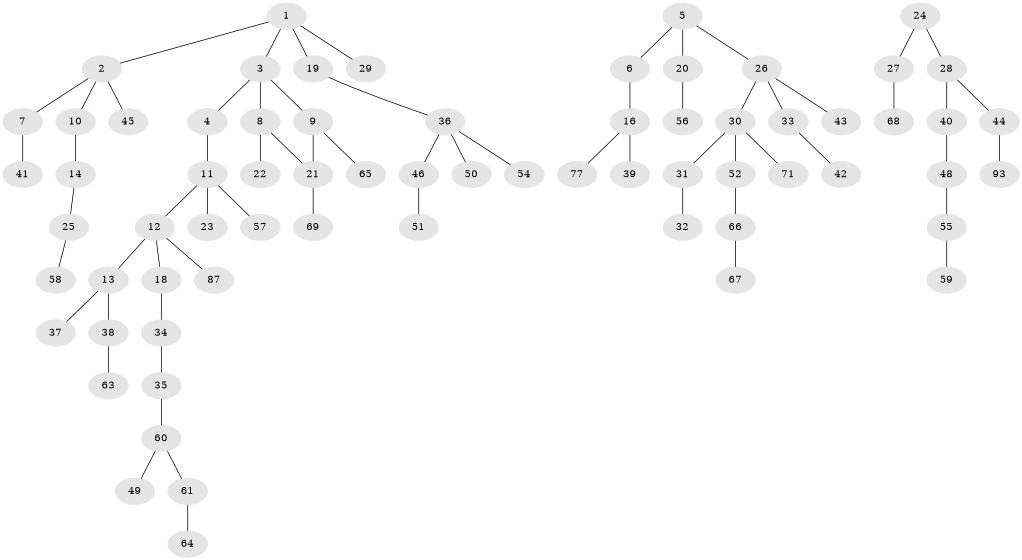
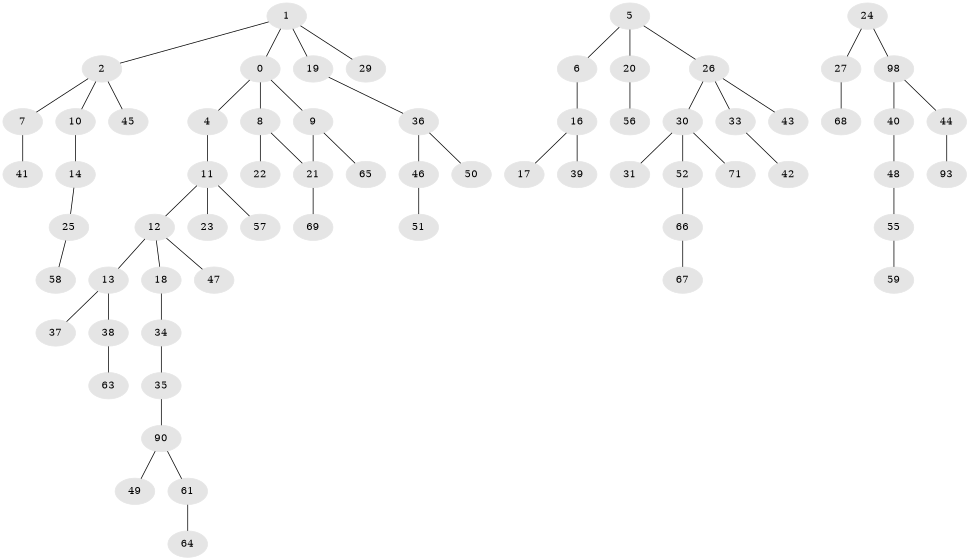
(260, 69) -> (260, 69)
(947, 69) -> (894, 69)
(524, 175) -> none
(577, 175) -> (524, 175)
(683, 227) -> none
(214, 280) -> (214, 280)
(161, 439) -> (161, 439)
